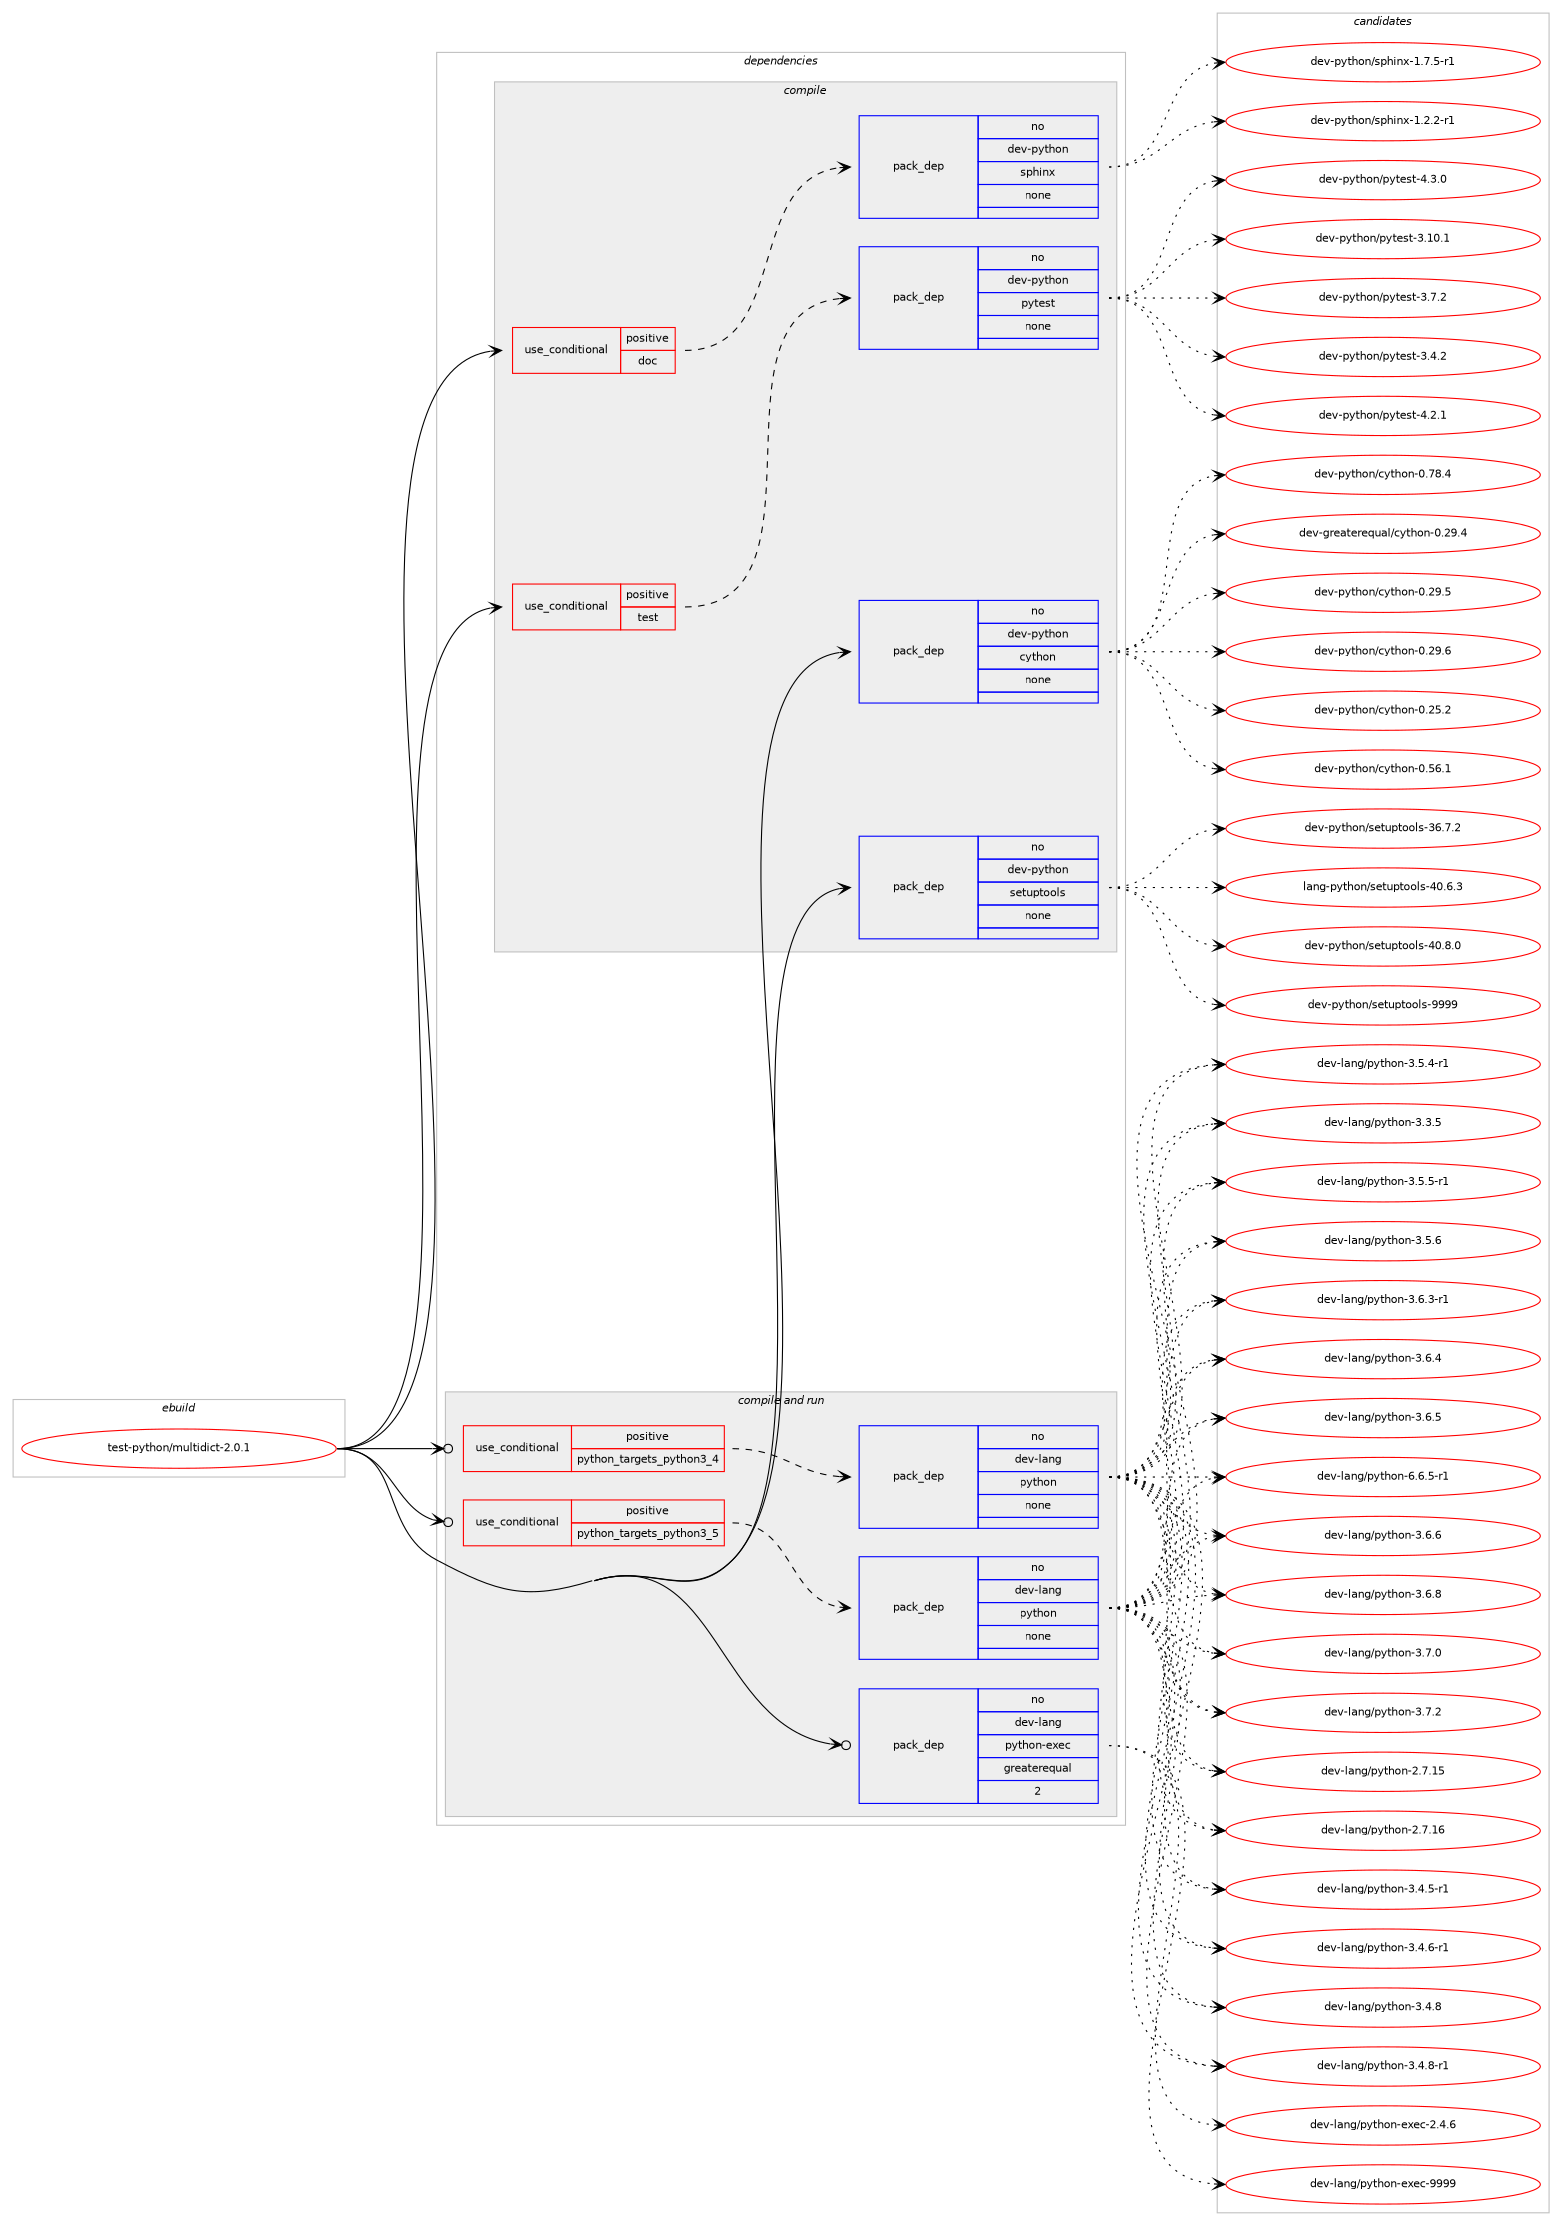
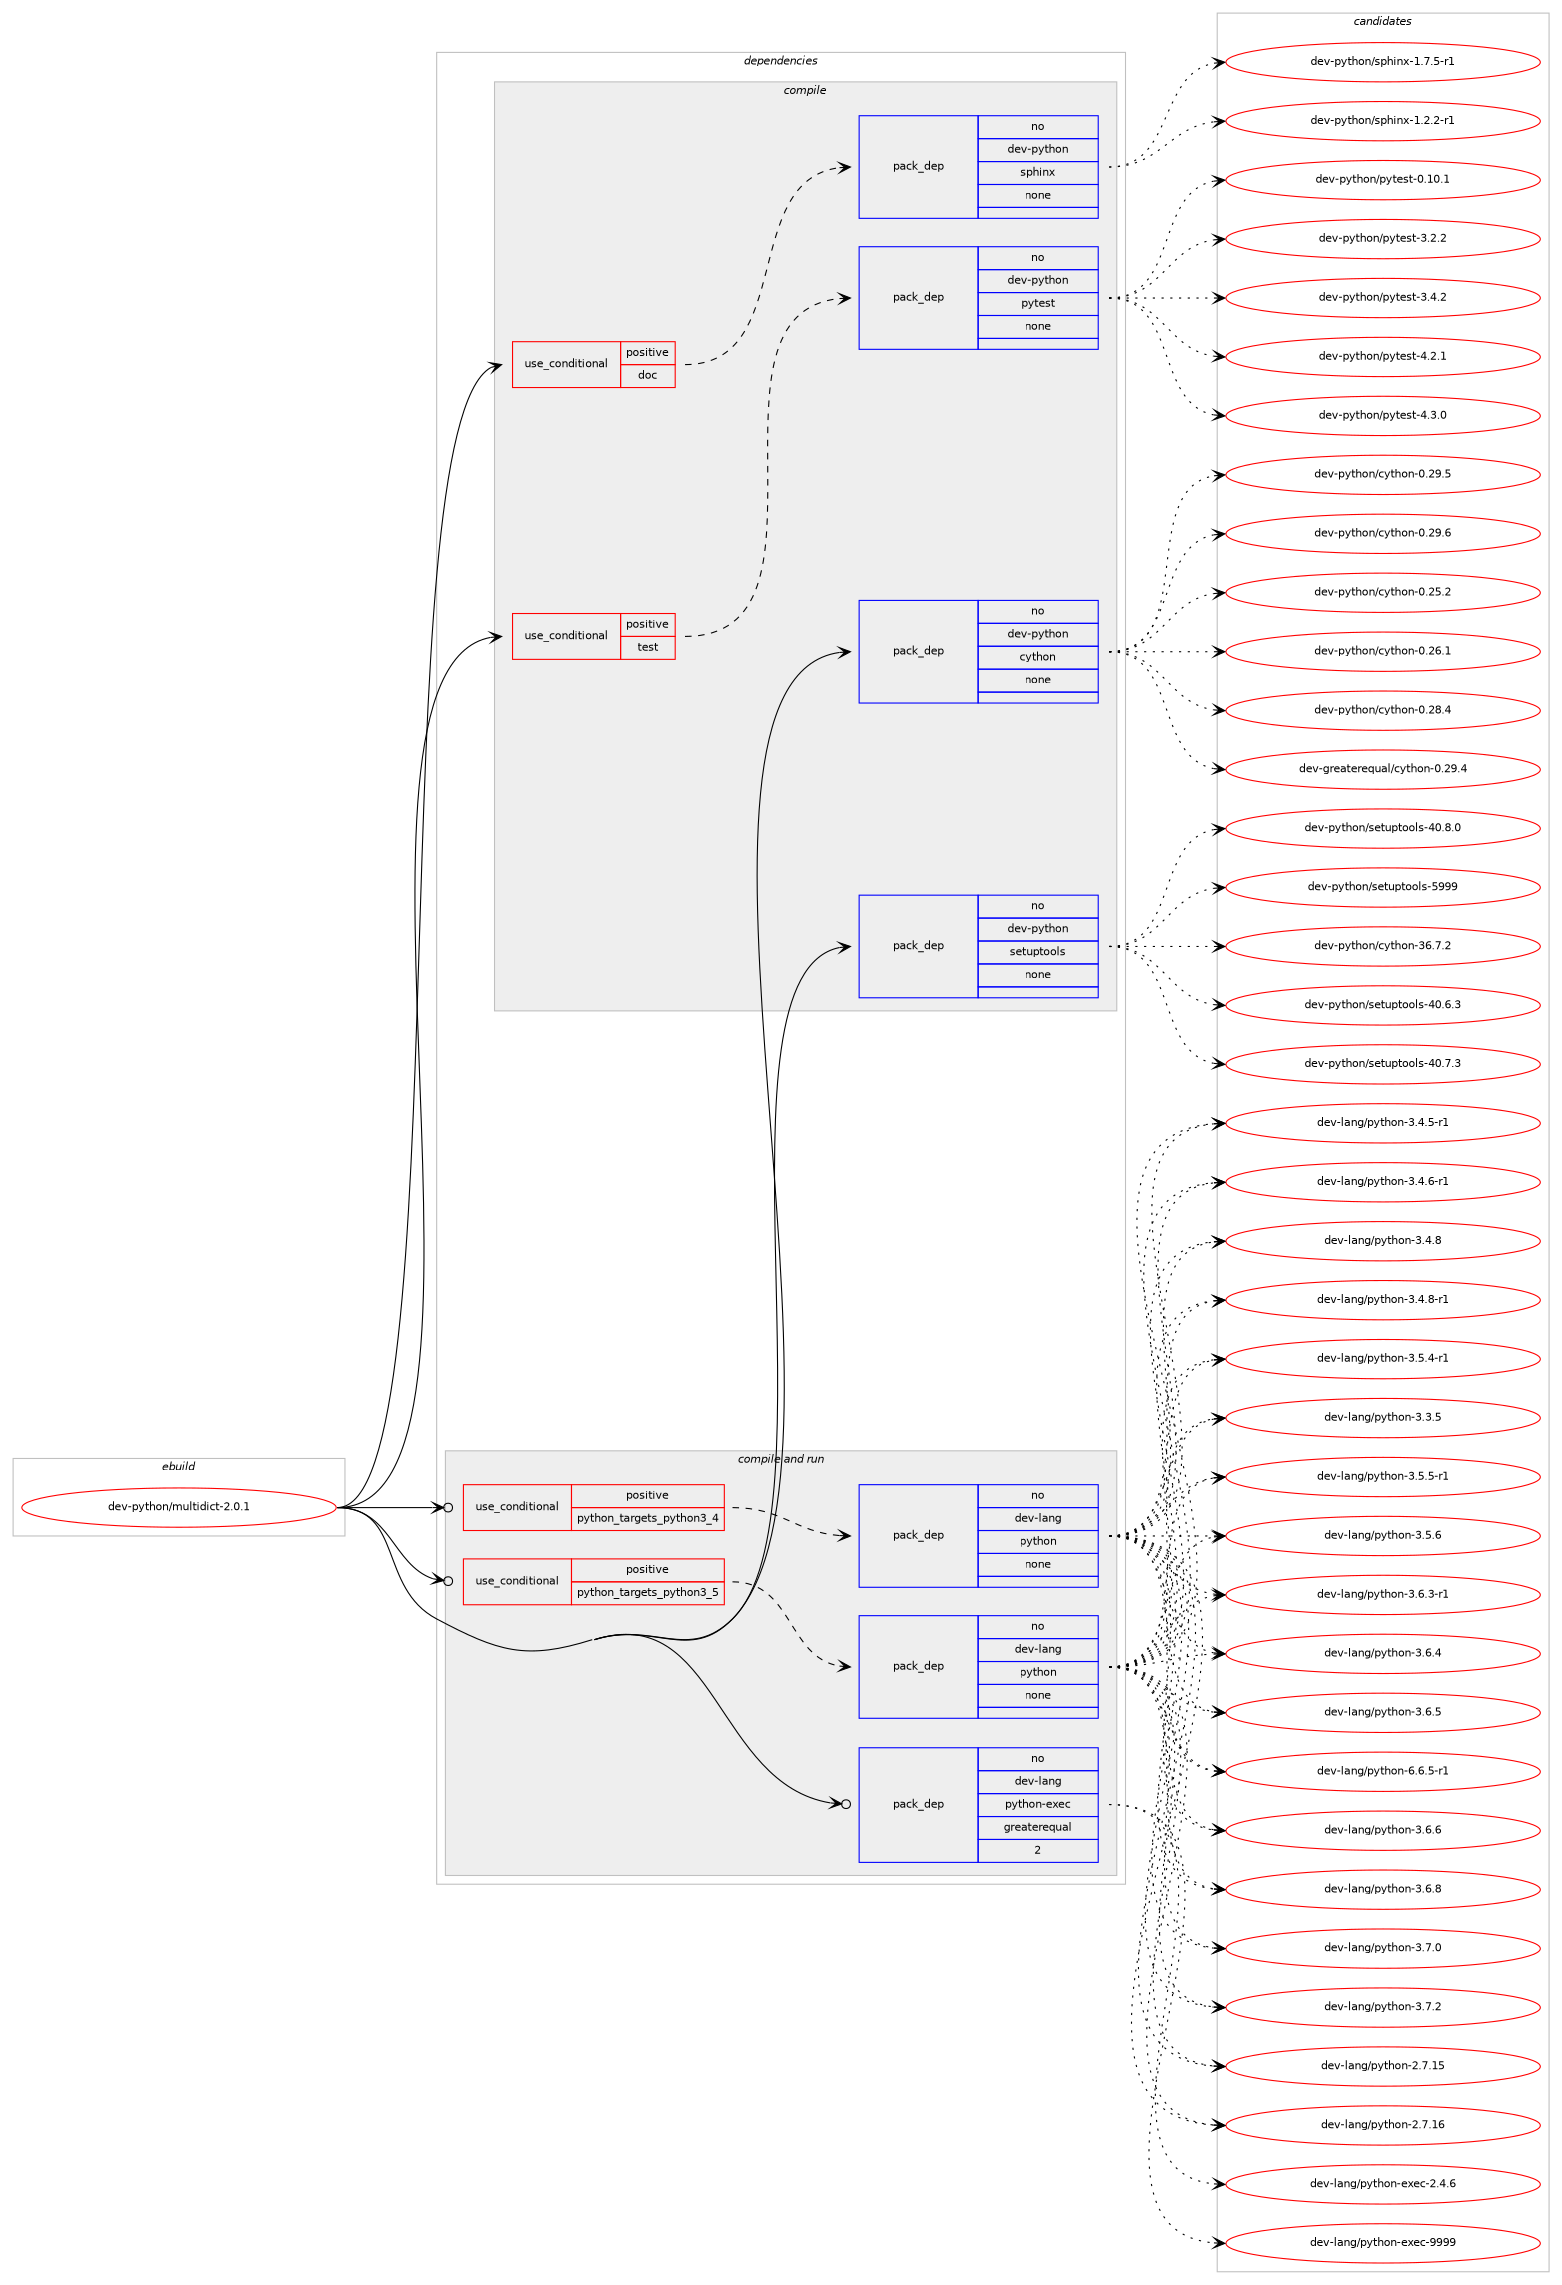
(1383, 239) -> (1383, 180)
(1383, 298) -> (1383, 239)
(1383, 475) -> (1383, 711)
(1383, 770) -> (1383, 652)
(1383, 829) -> (1383, 946)
(1383, 888) -> (1383, 1005)
(1383, 1005) -> (1383, 888)
none -> (1383, 1064)
(179, 1449) -> (179, 1508)
